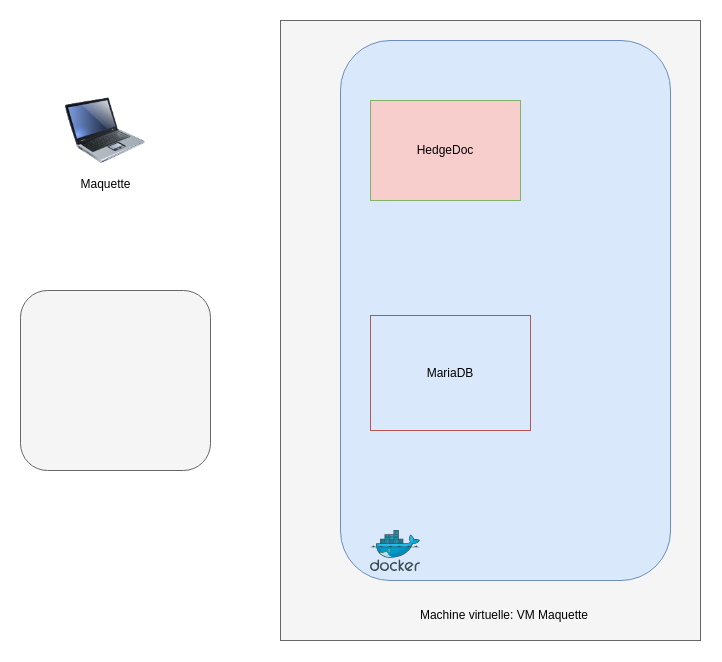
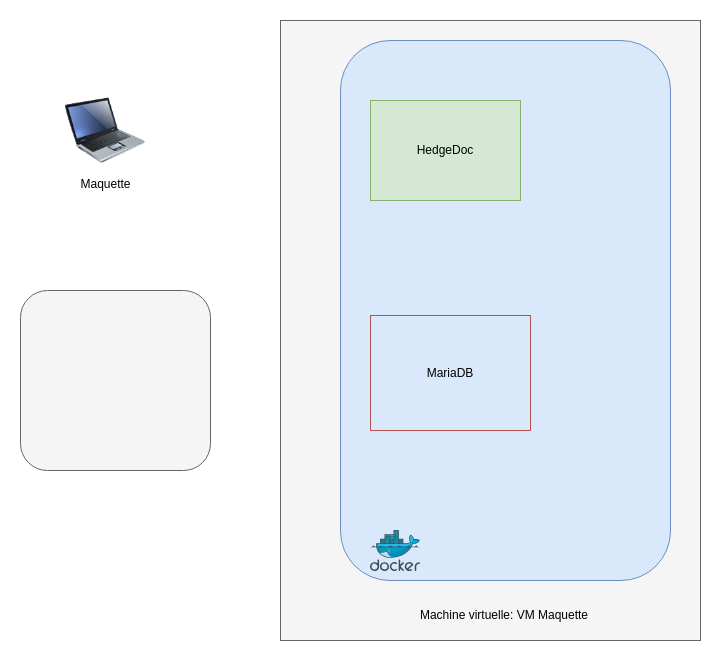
(446, 151) -> (446, 151)
